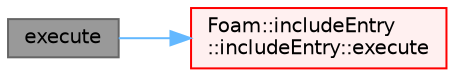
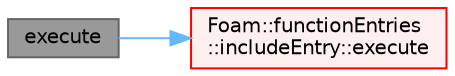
(319, 38) -> (319, 38)
